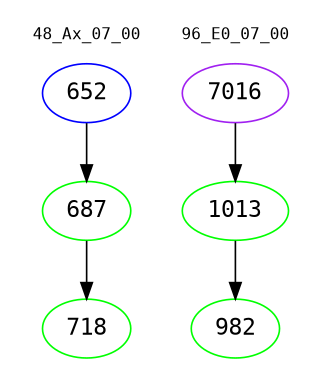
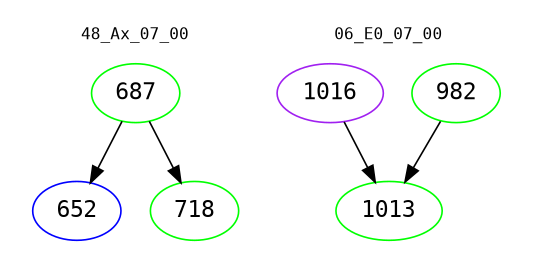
(236, 35) -> (389, 35)
(235, 93) -> (330, 93)
(87, 144) -> (110, 145)
(235, 262) -> (427, 145)
